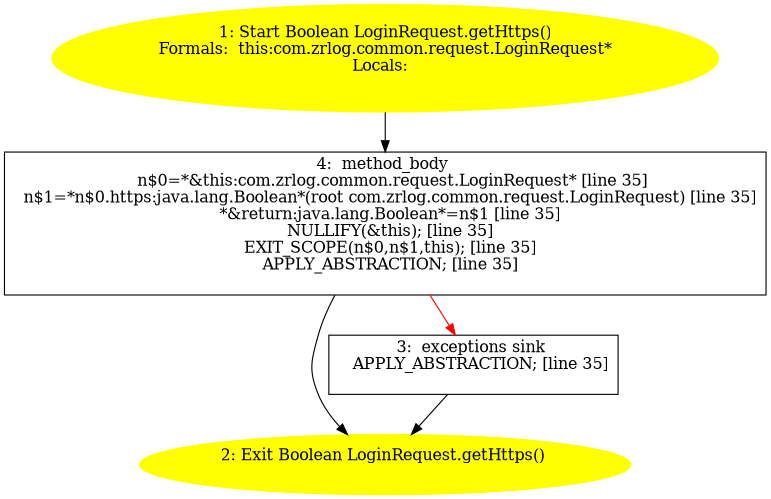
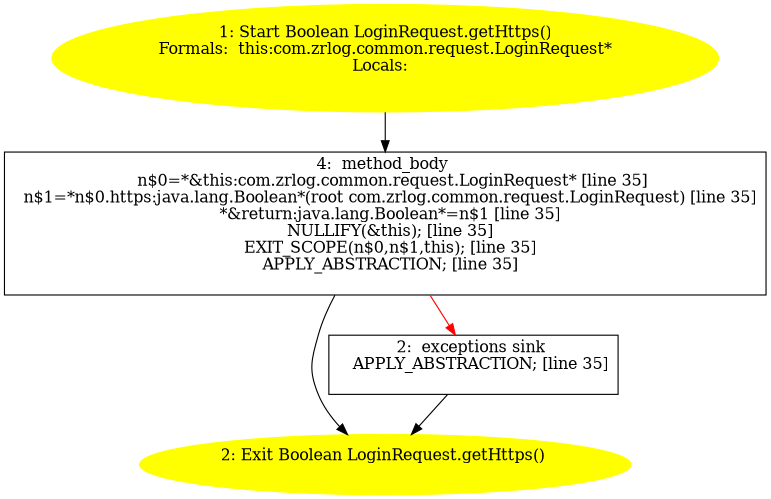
(473, 365) -> (473, 365)
